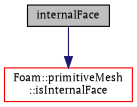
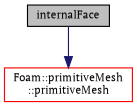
(68, 85) -> (68, 85)
